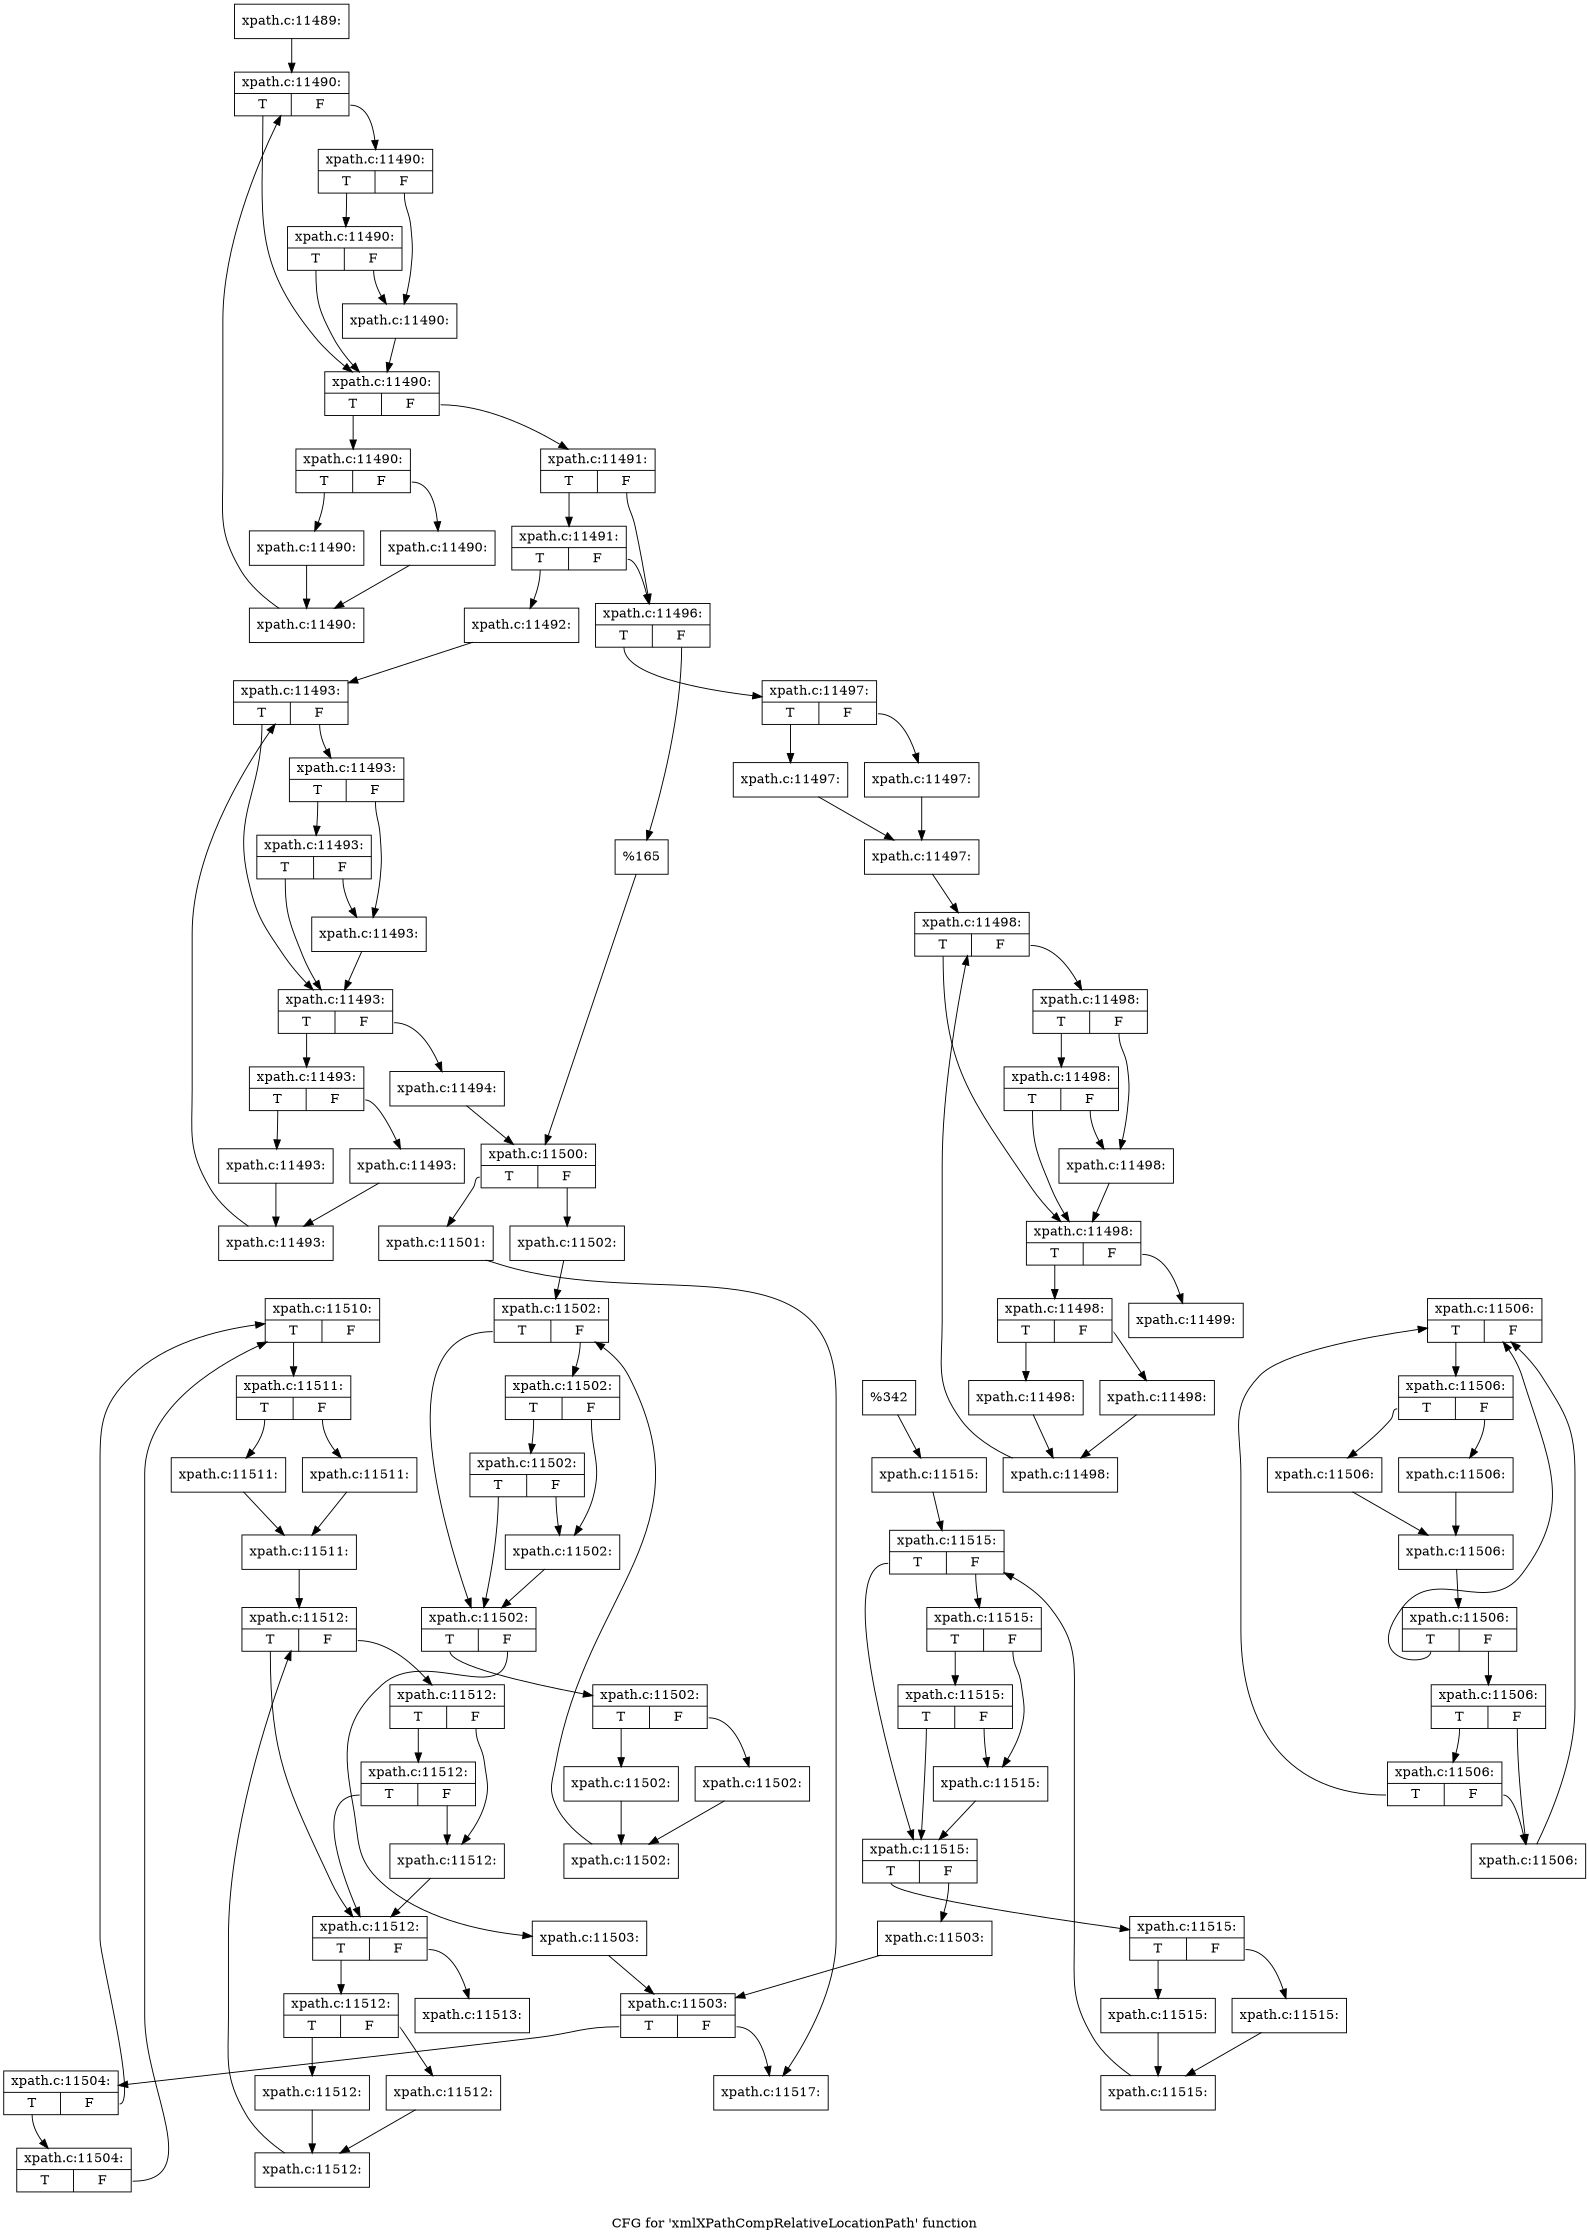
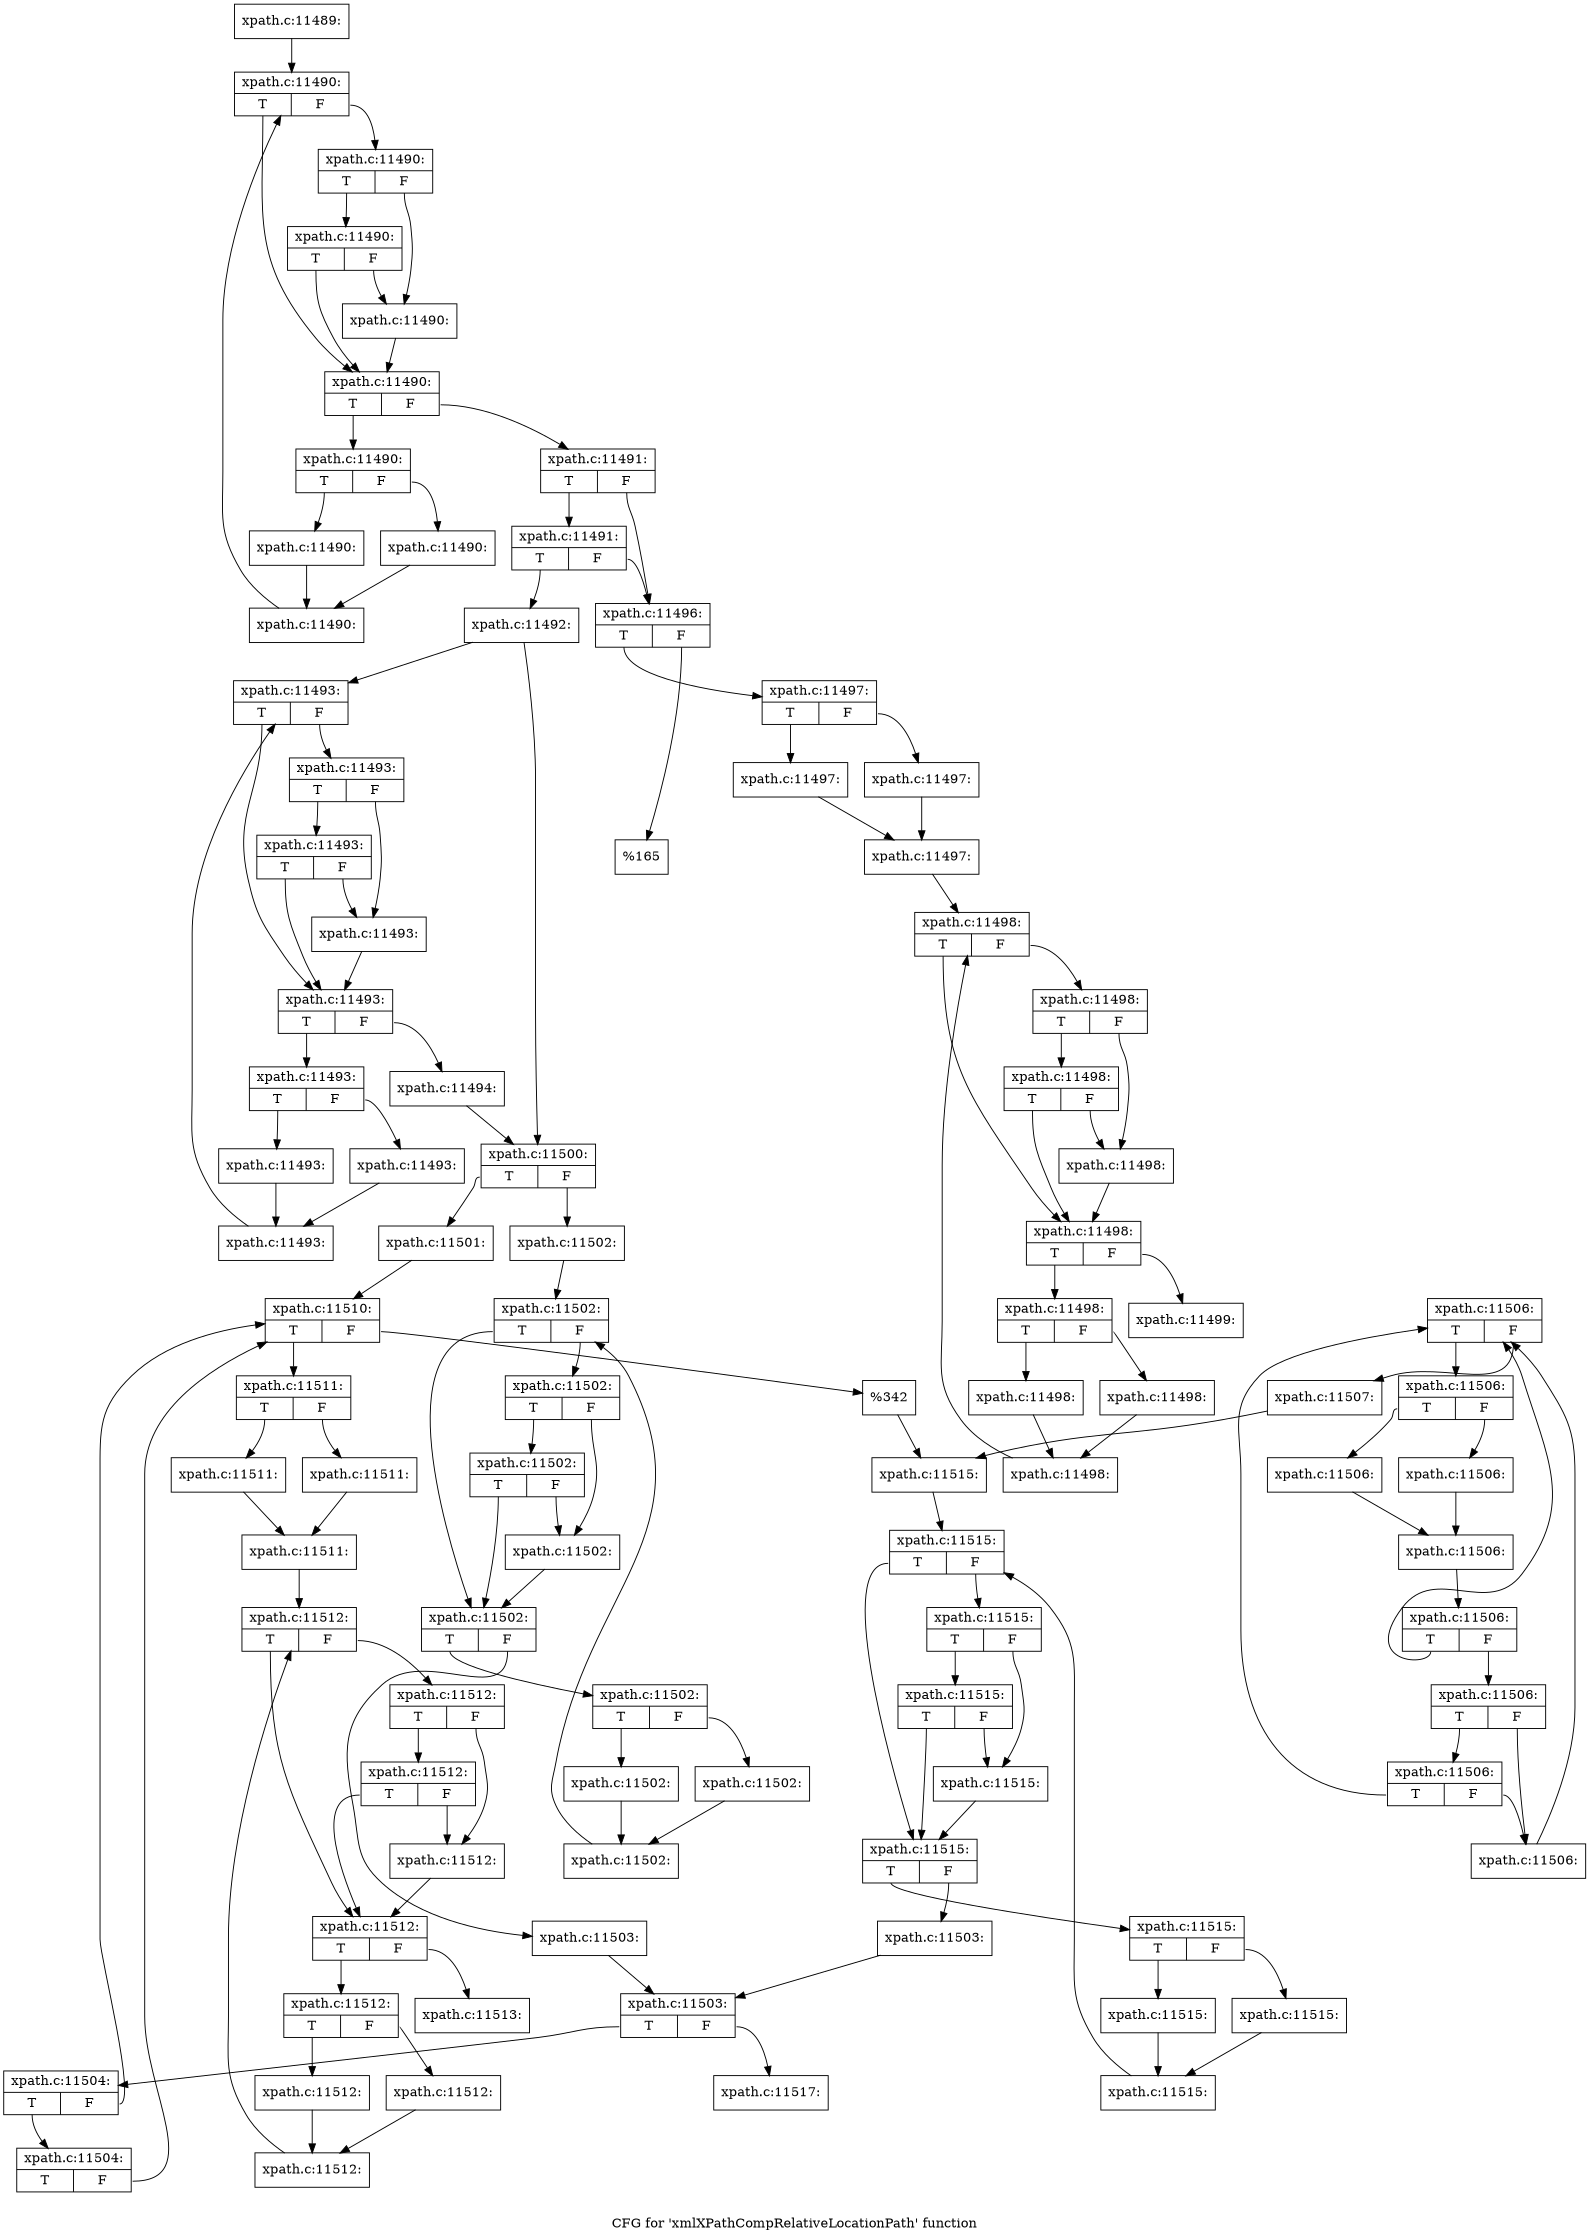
(592, 1005) -> (536, 888)
none -> (605, 1359)
none -> (1325, 1398)
(836, 1529) -> (387, 1277)
